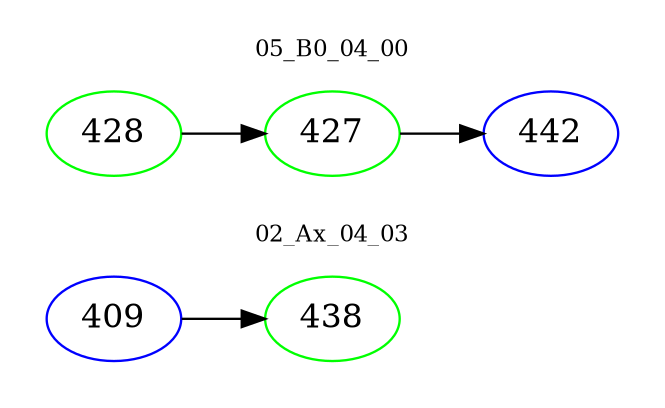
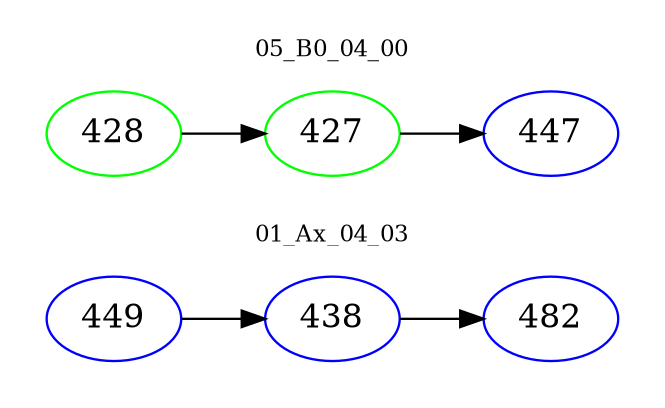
(551, 134) -> (551, 134)
(332, 236) -> (332, 236)
(114, 319) -> (114, 319)
(332, 319) -> (332, 319)
none -> (551, 319)
